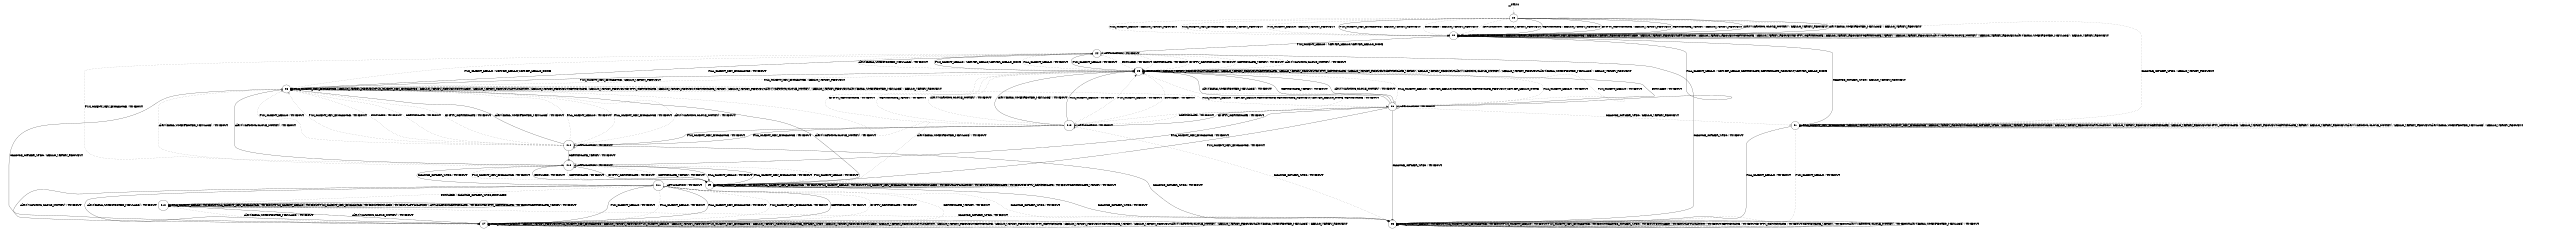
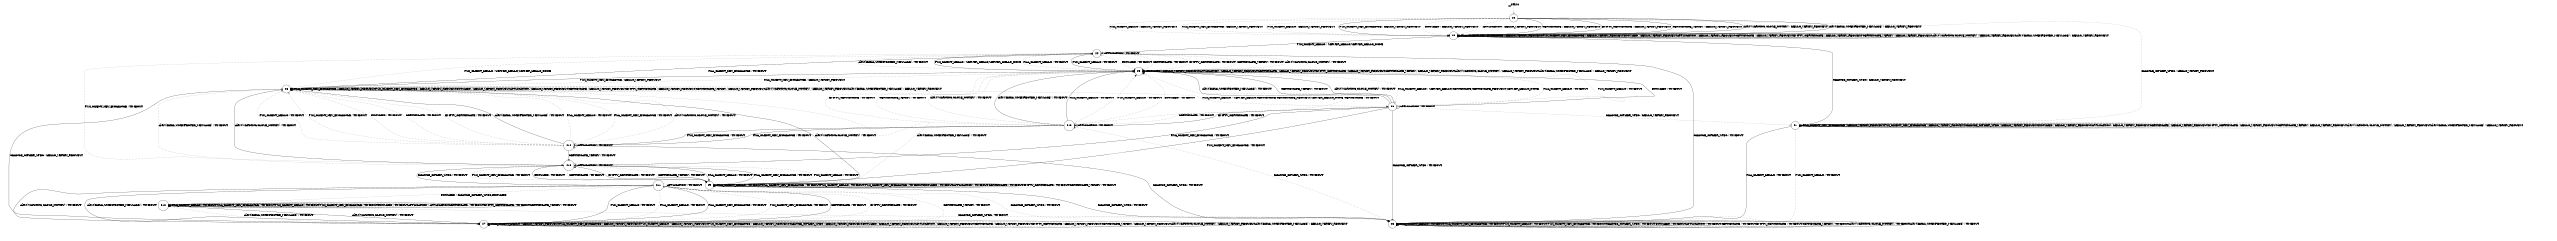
(1722, 96) -> none
